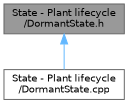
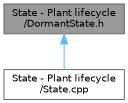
(64, 85) -> (64, 85)
